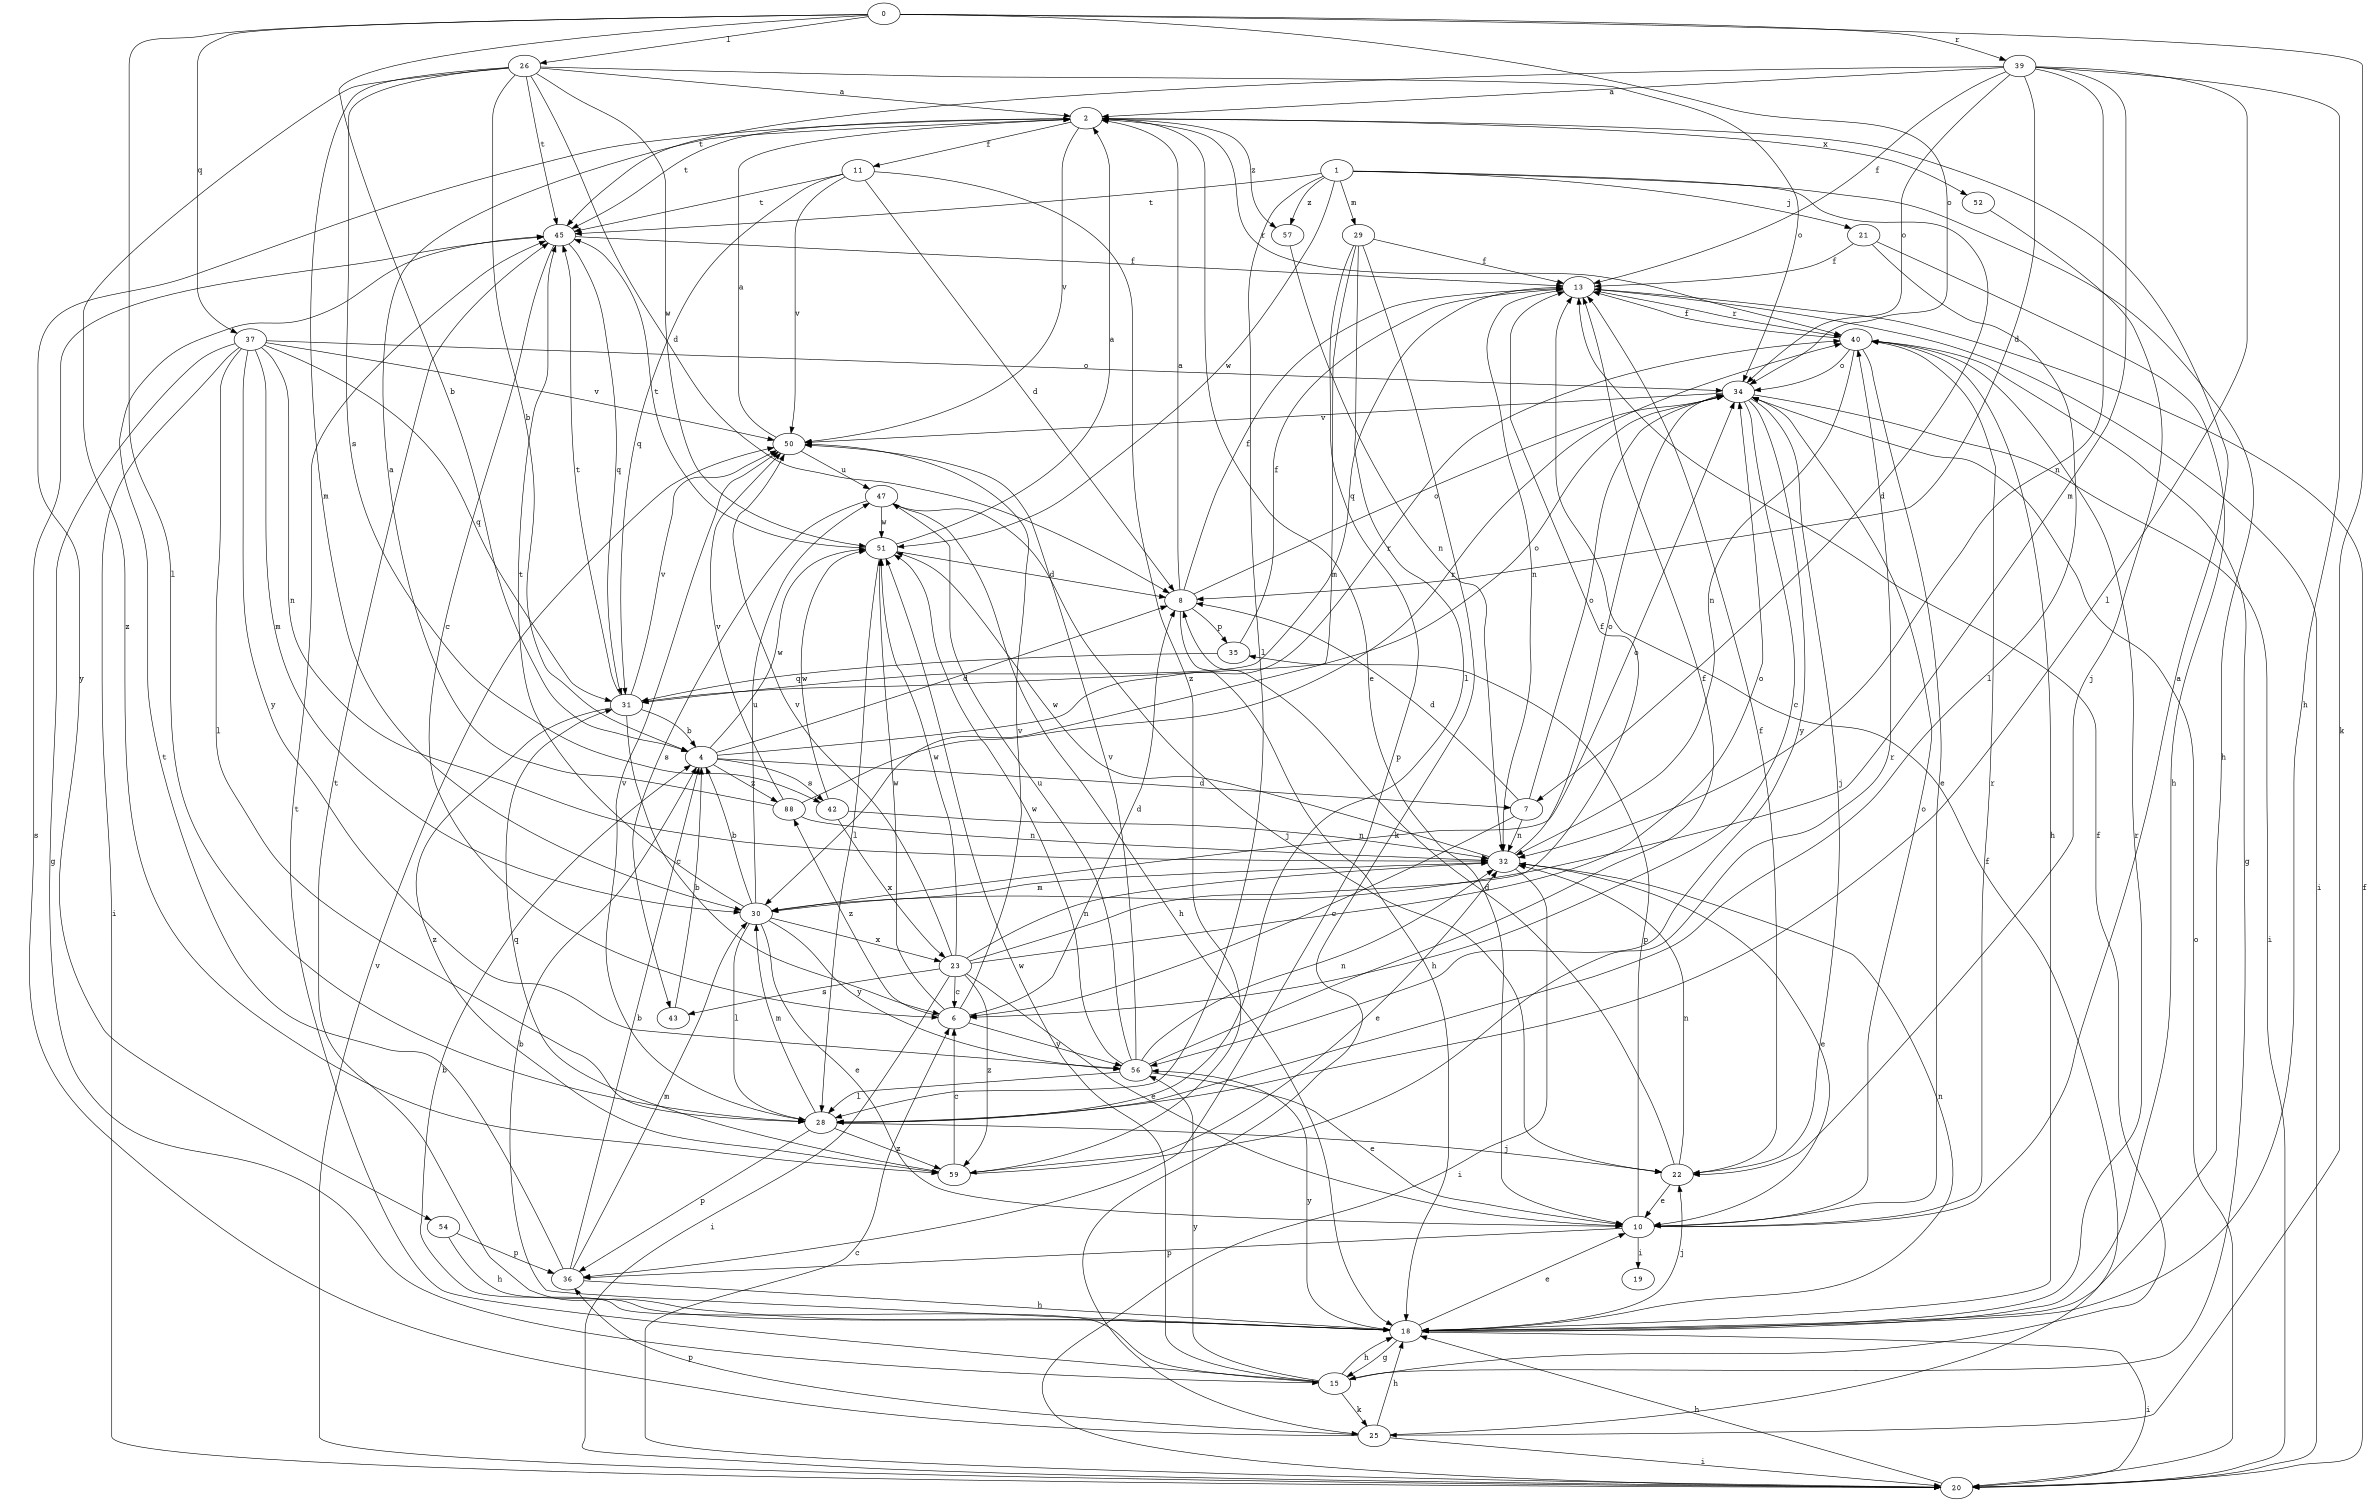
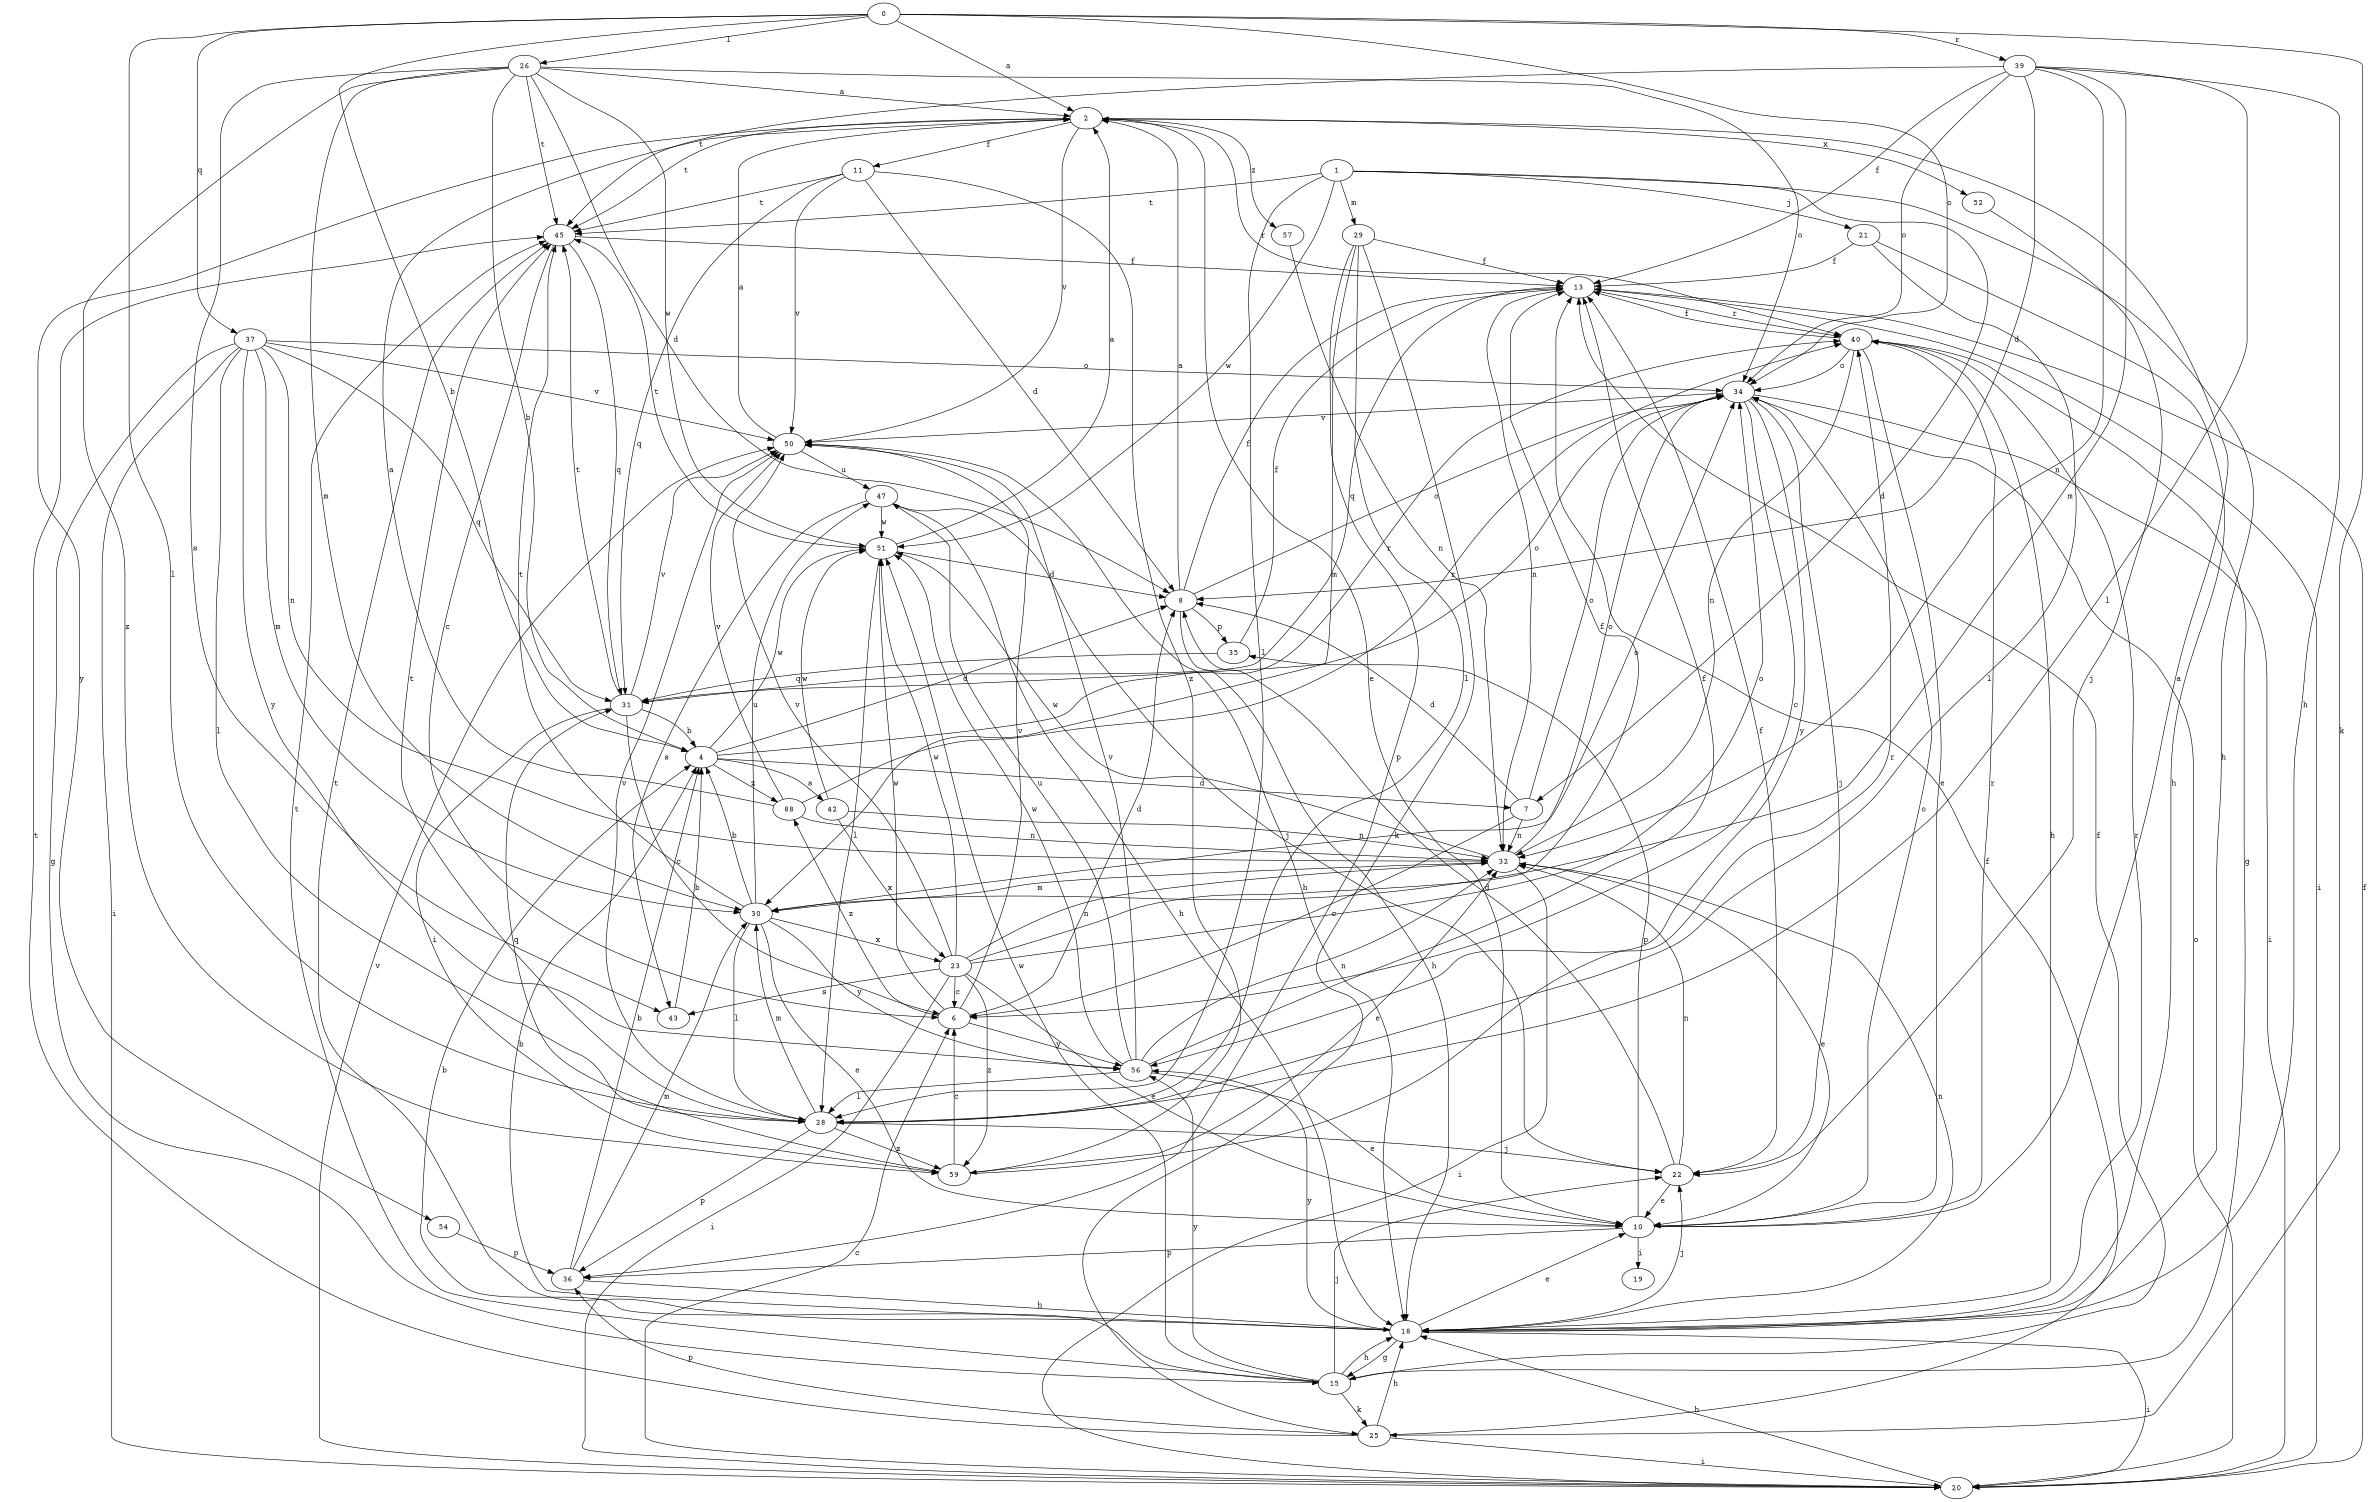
(1556, 92) -> (982, 65)
(1305, 195) -> none
(366, 511) -> (191, 530)
(149, 698) -> (403, 776)
(36, 836) -> (36, 836)
(435, 940) -> (435, 940)
none -> (1420, 1216)
(903, 1320) -> (1253, 764)
